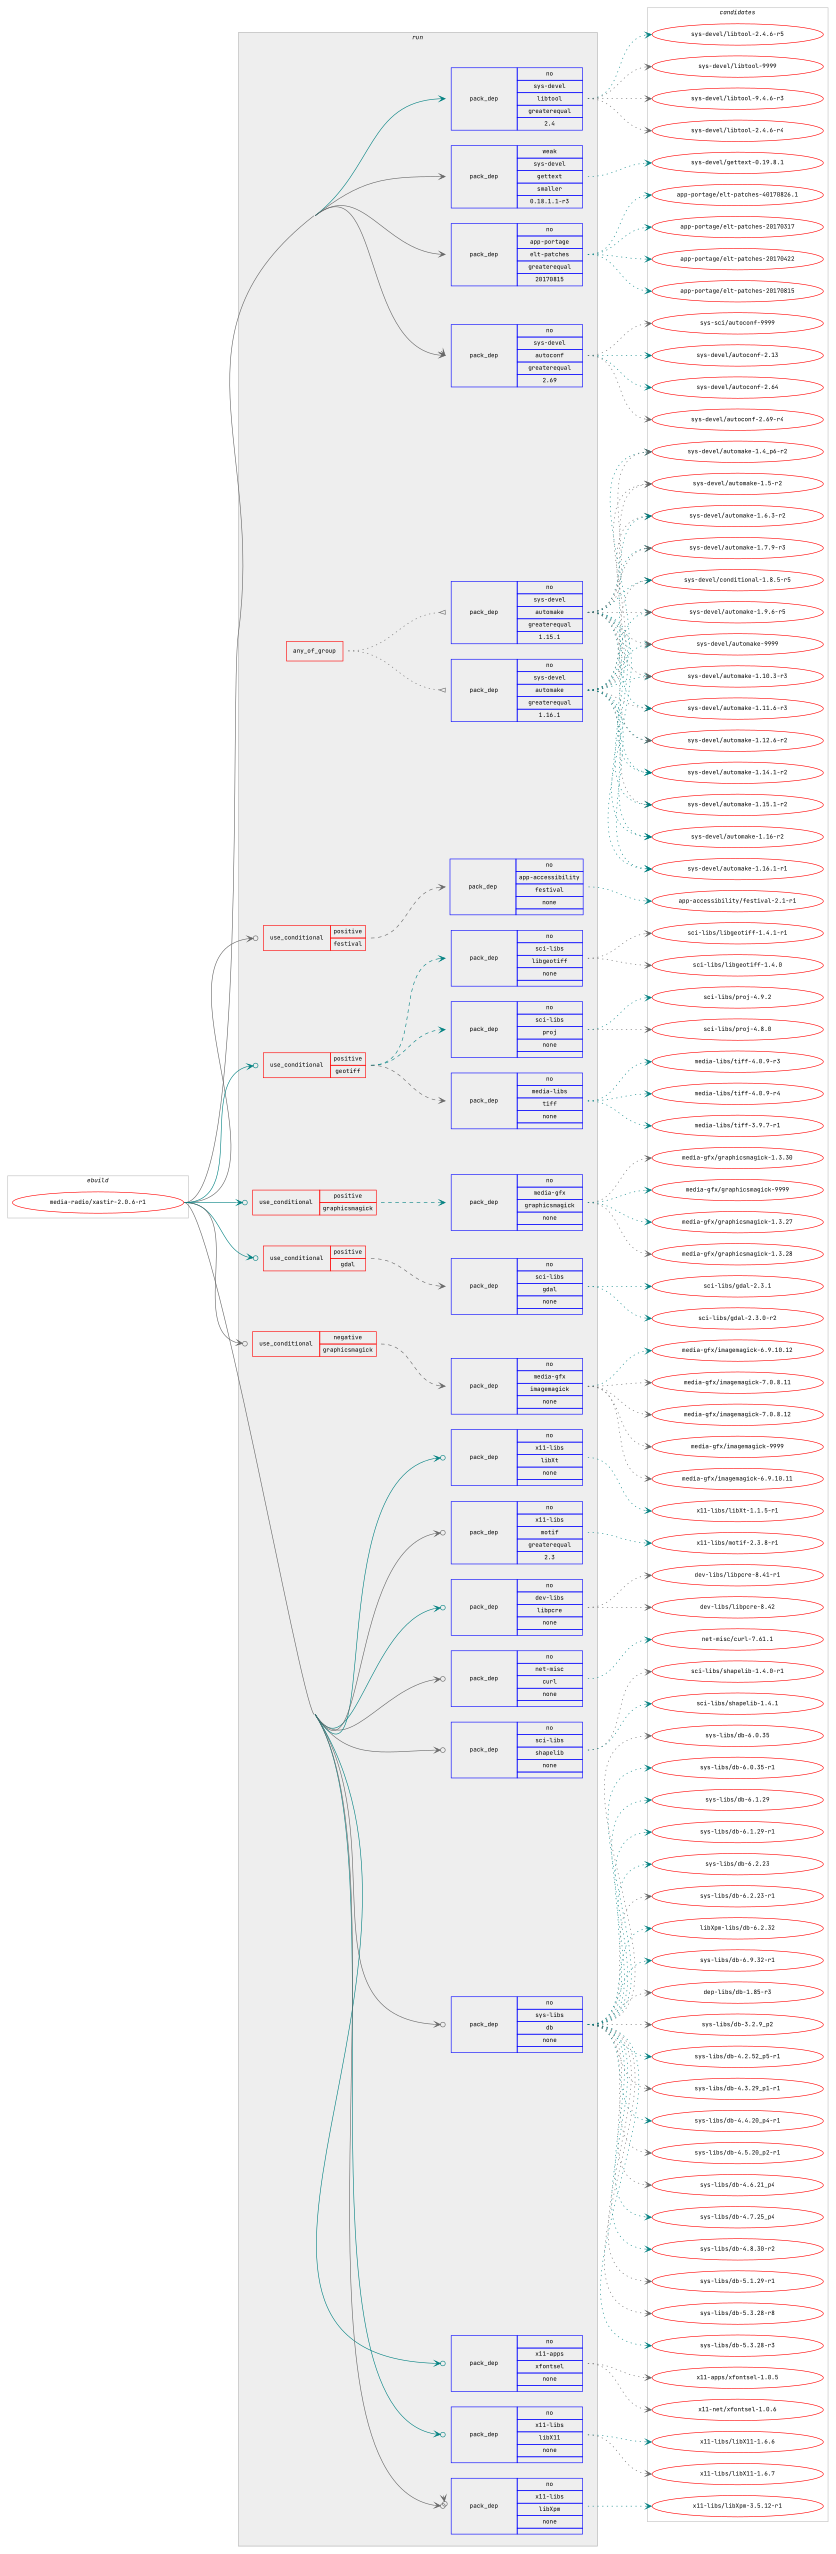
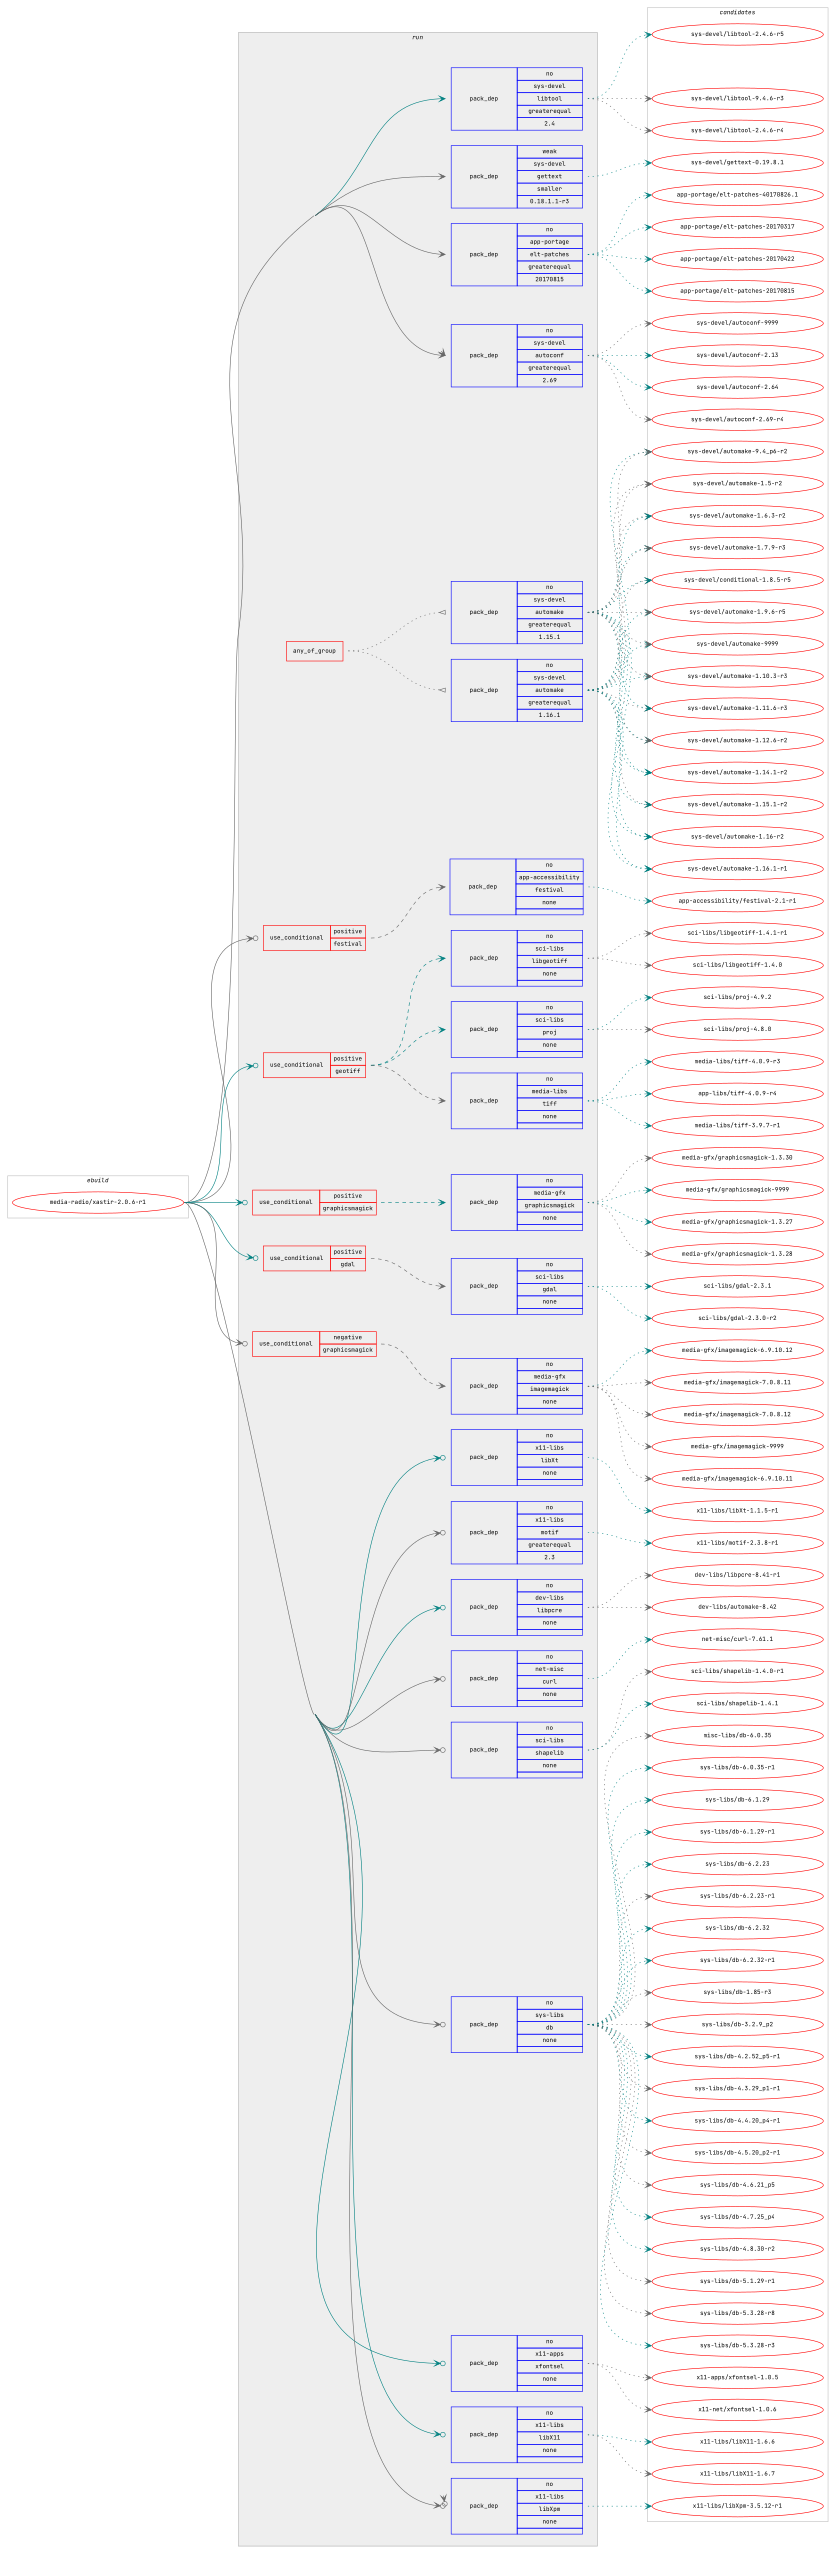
(738, 67) -> none
(738, 323) -> (738, 323)
(738, 452) -> (738, 452)
(738, 1094) -> (738, 1094)
(738, 1607) -> (738, 1607)
(738, 1736) -> (738, 1736)
(738, 1928) -> (738, 1928)
(738, 1960) -> (738, 1960)
(738, 1993) -> (738, 1993)
(738, 2185) -> (738, 2185)
